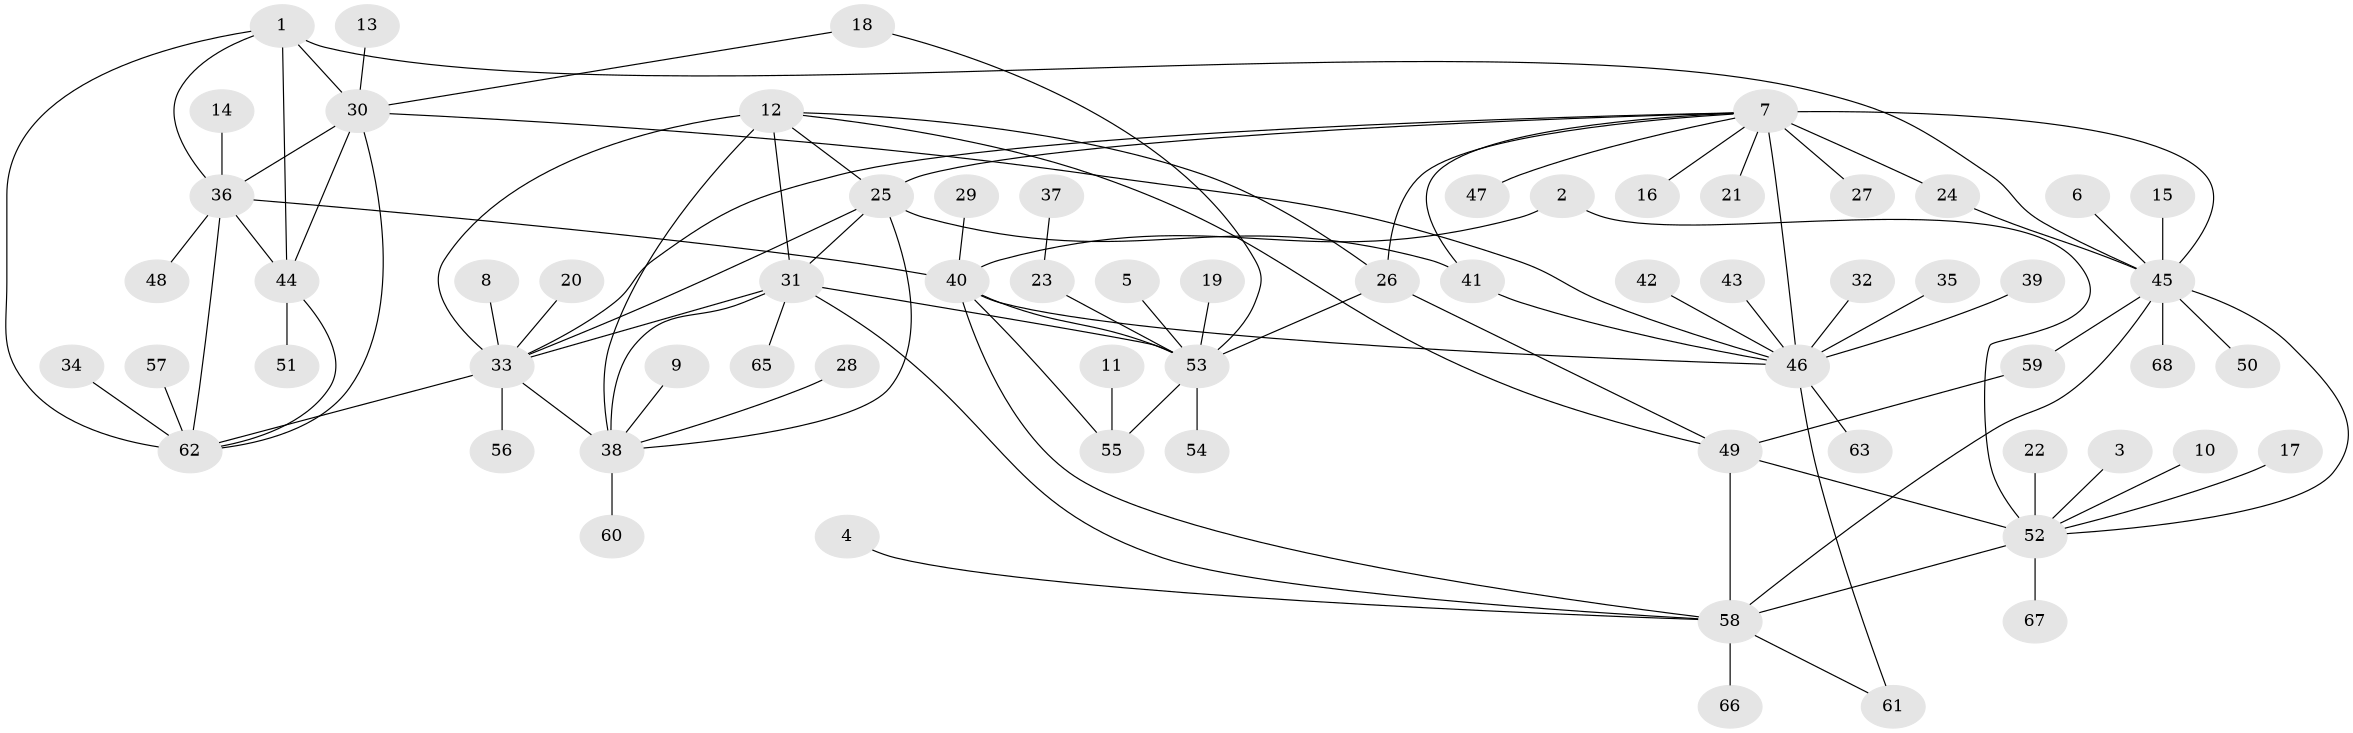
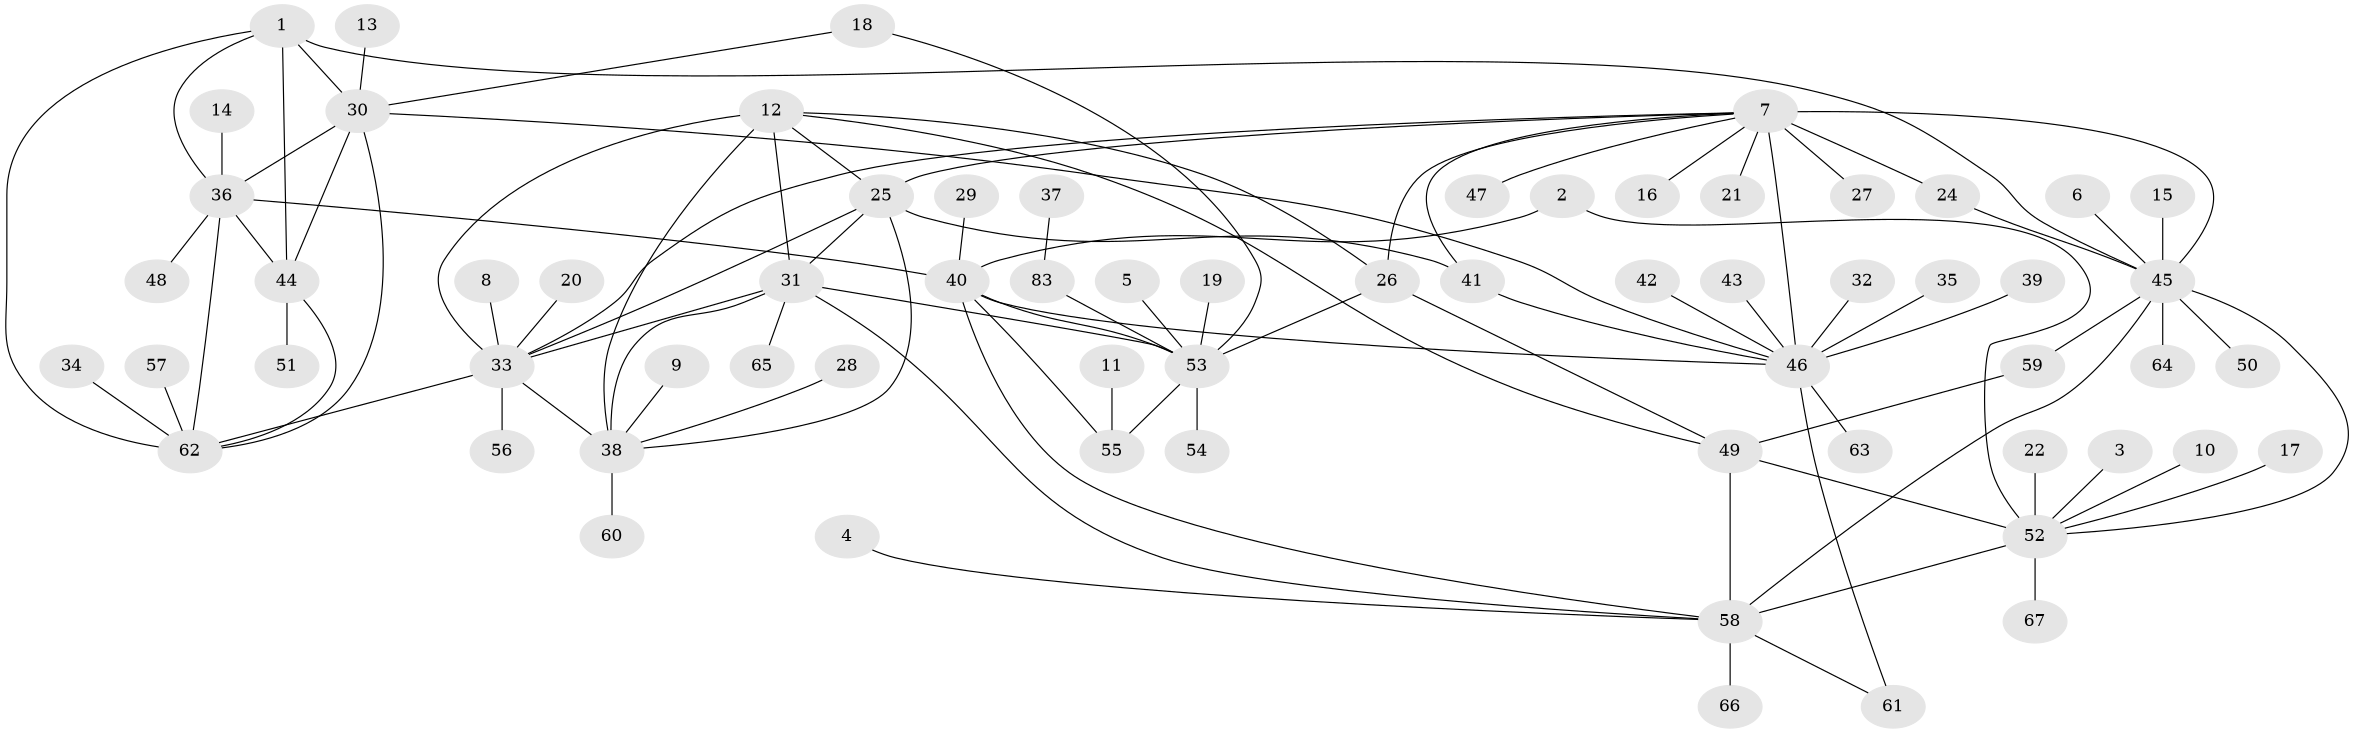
(1042, 281) -> (1042, 281)
(2163, 366) -> (2163, 366)
